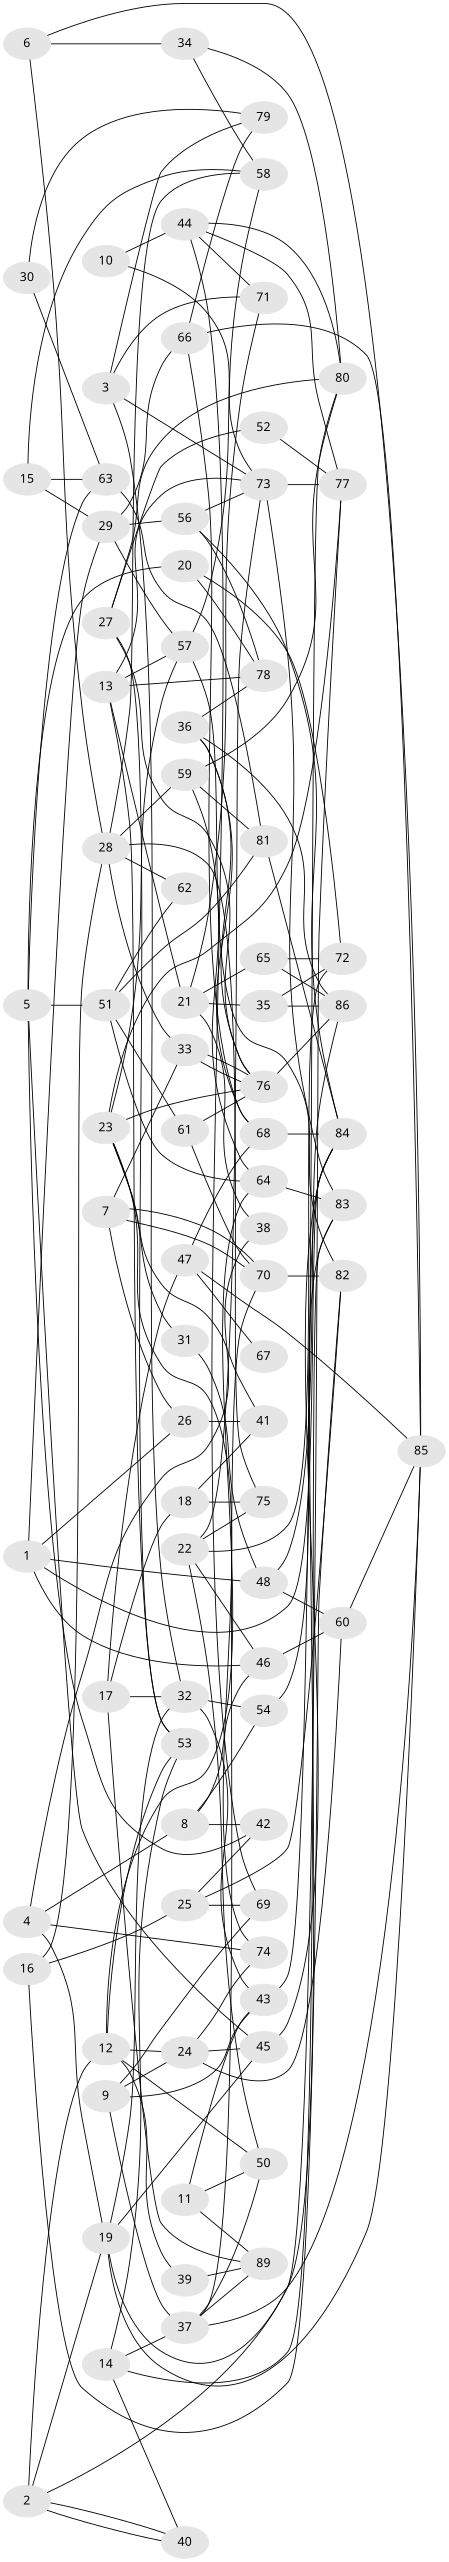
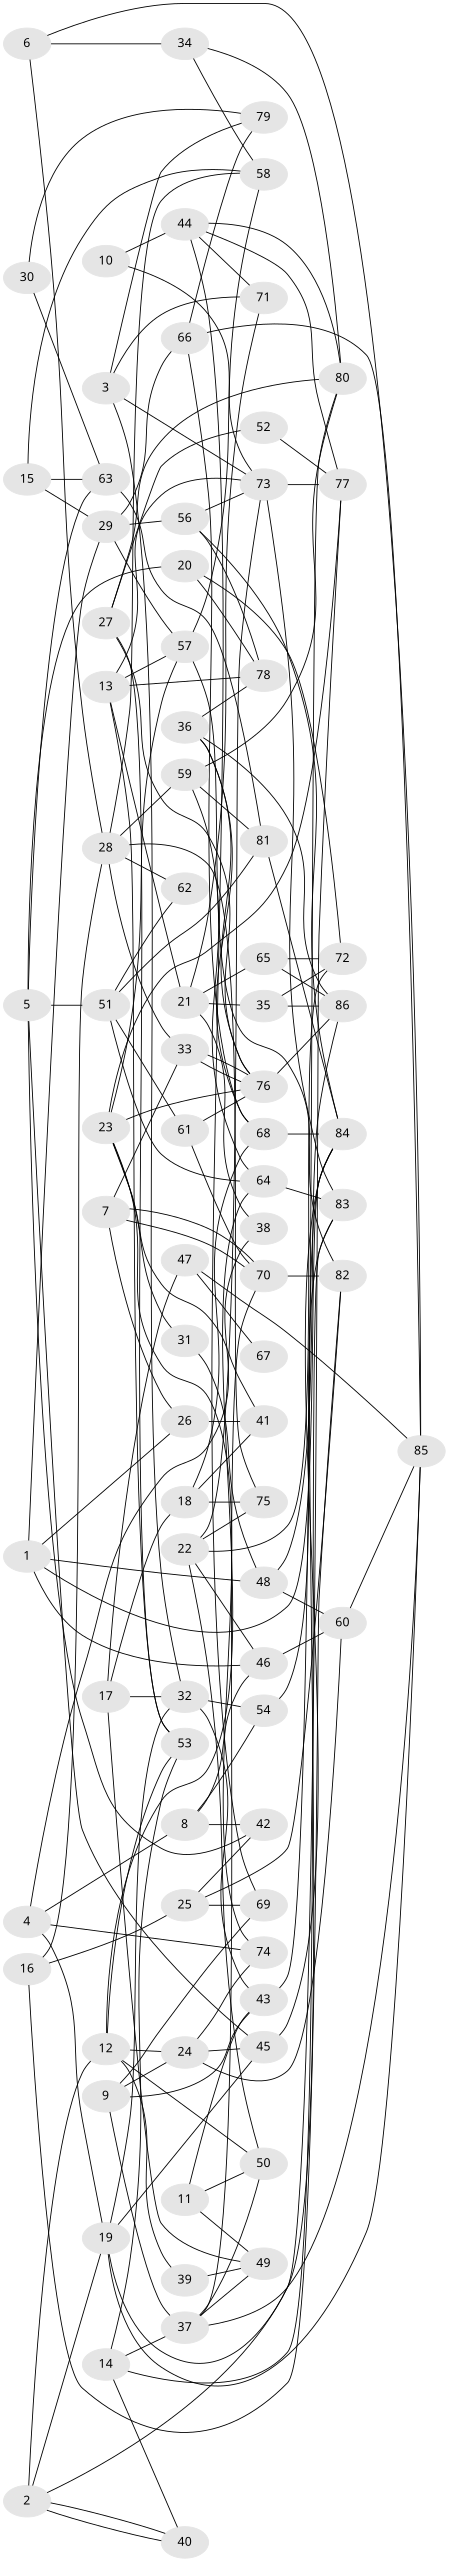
(220, 1189) -> (218, 1377)
(264, 2264) -> (264, 2264)
